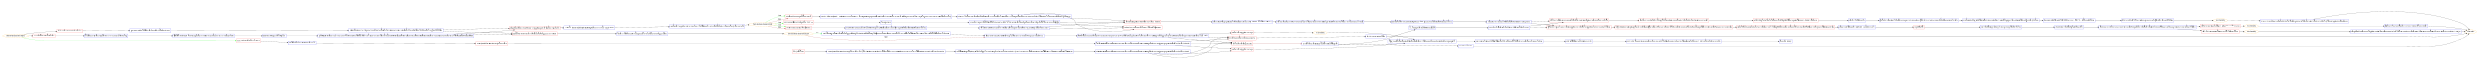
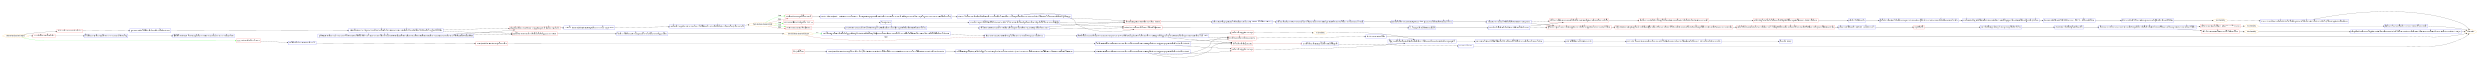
(274, 36) -> none
(1377, 41) -> (1285, 28)
